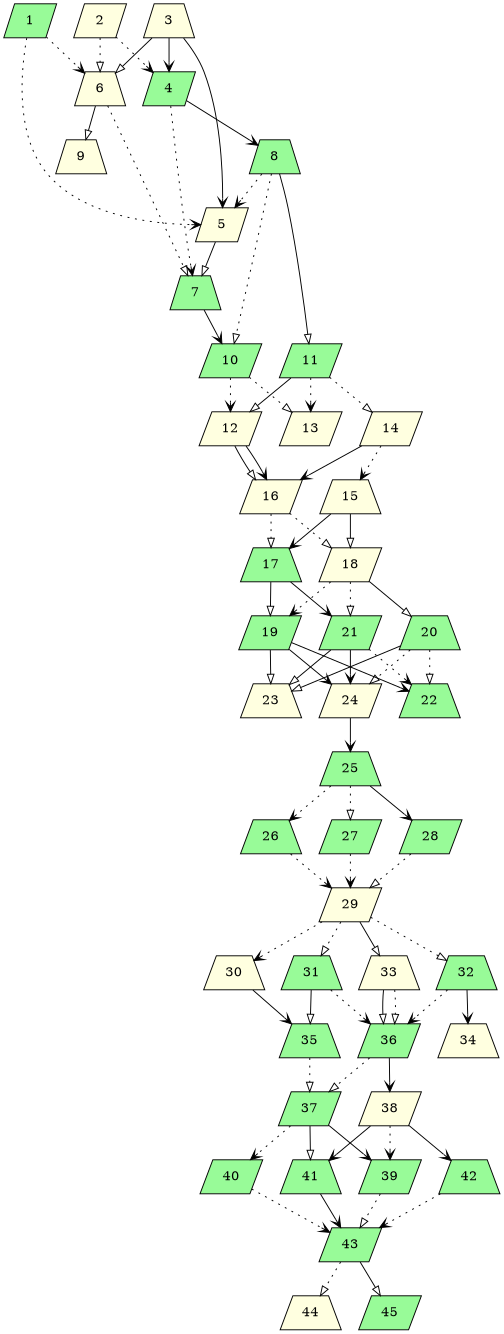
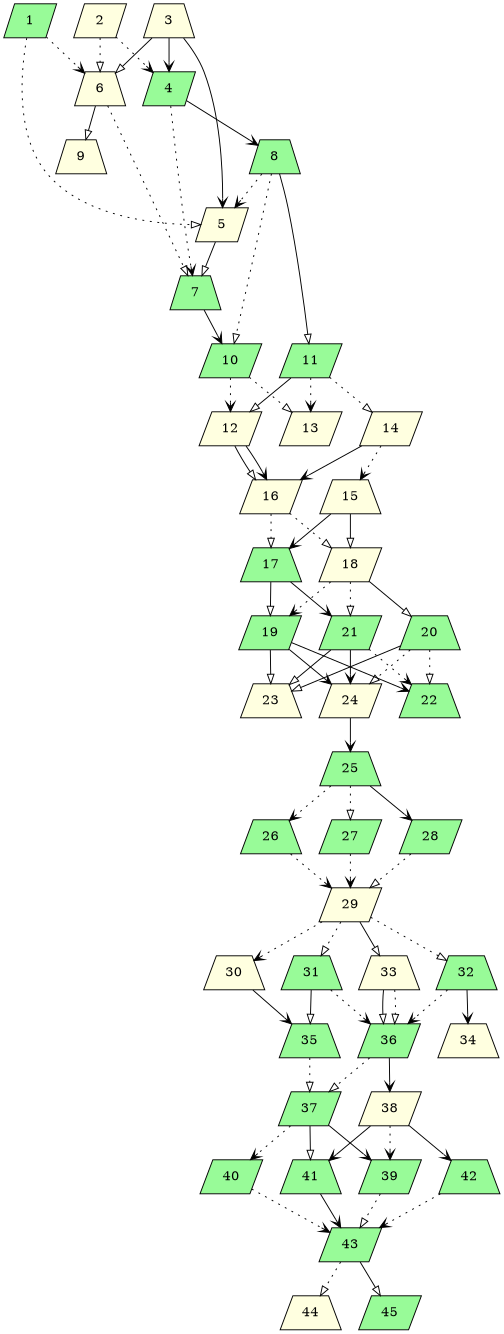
(53, 179) -> (53, 179)
